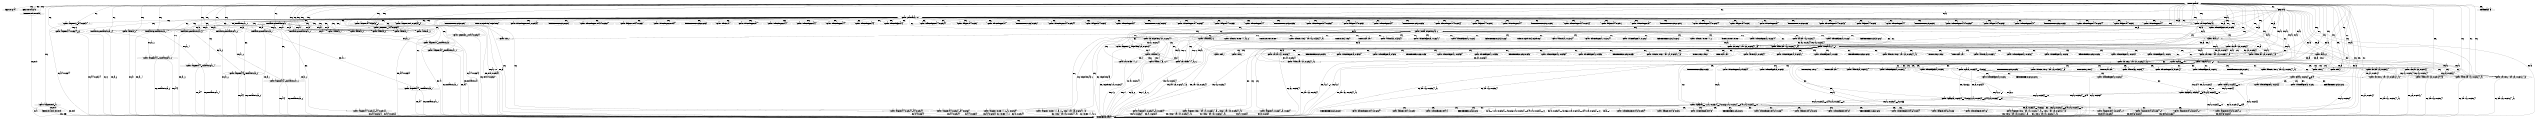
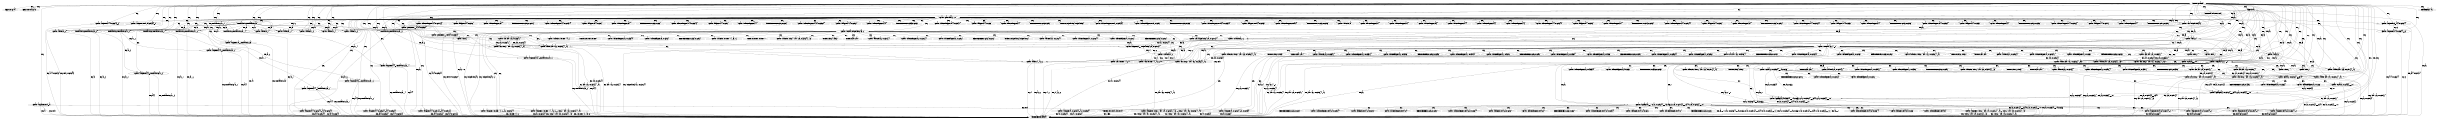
(208, 24) -> (293, 24)
(2228, 36) -> (1778, 49)
(2414, 74) -> none
